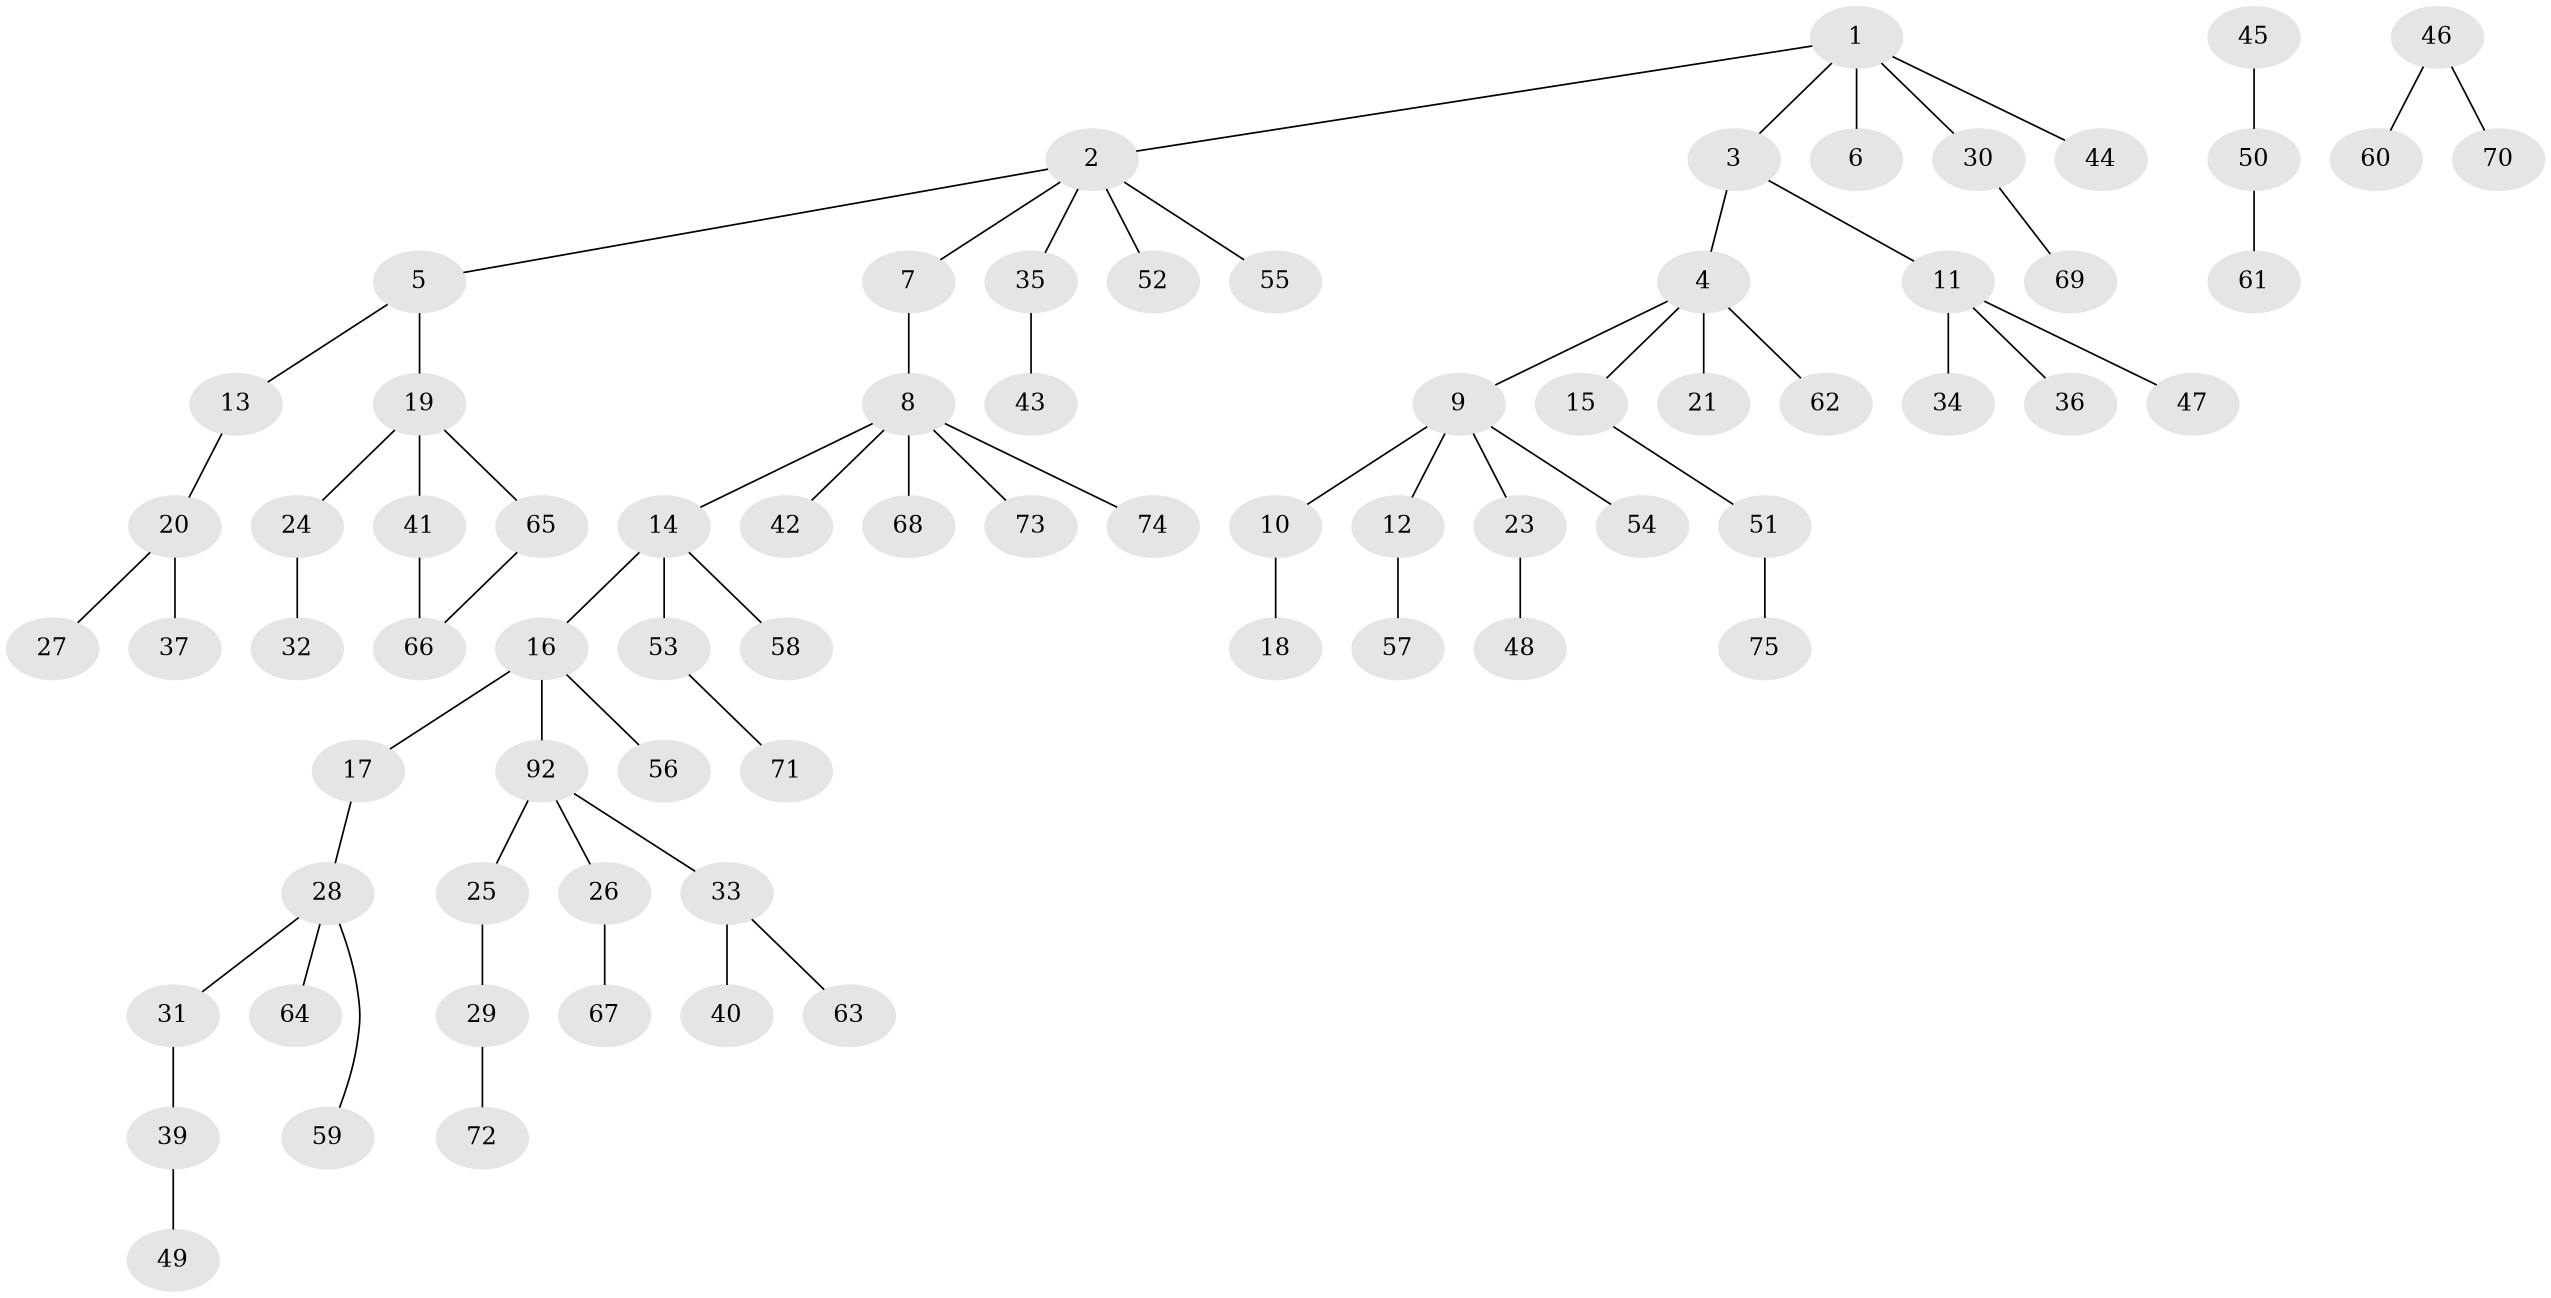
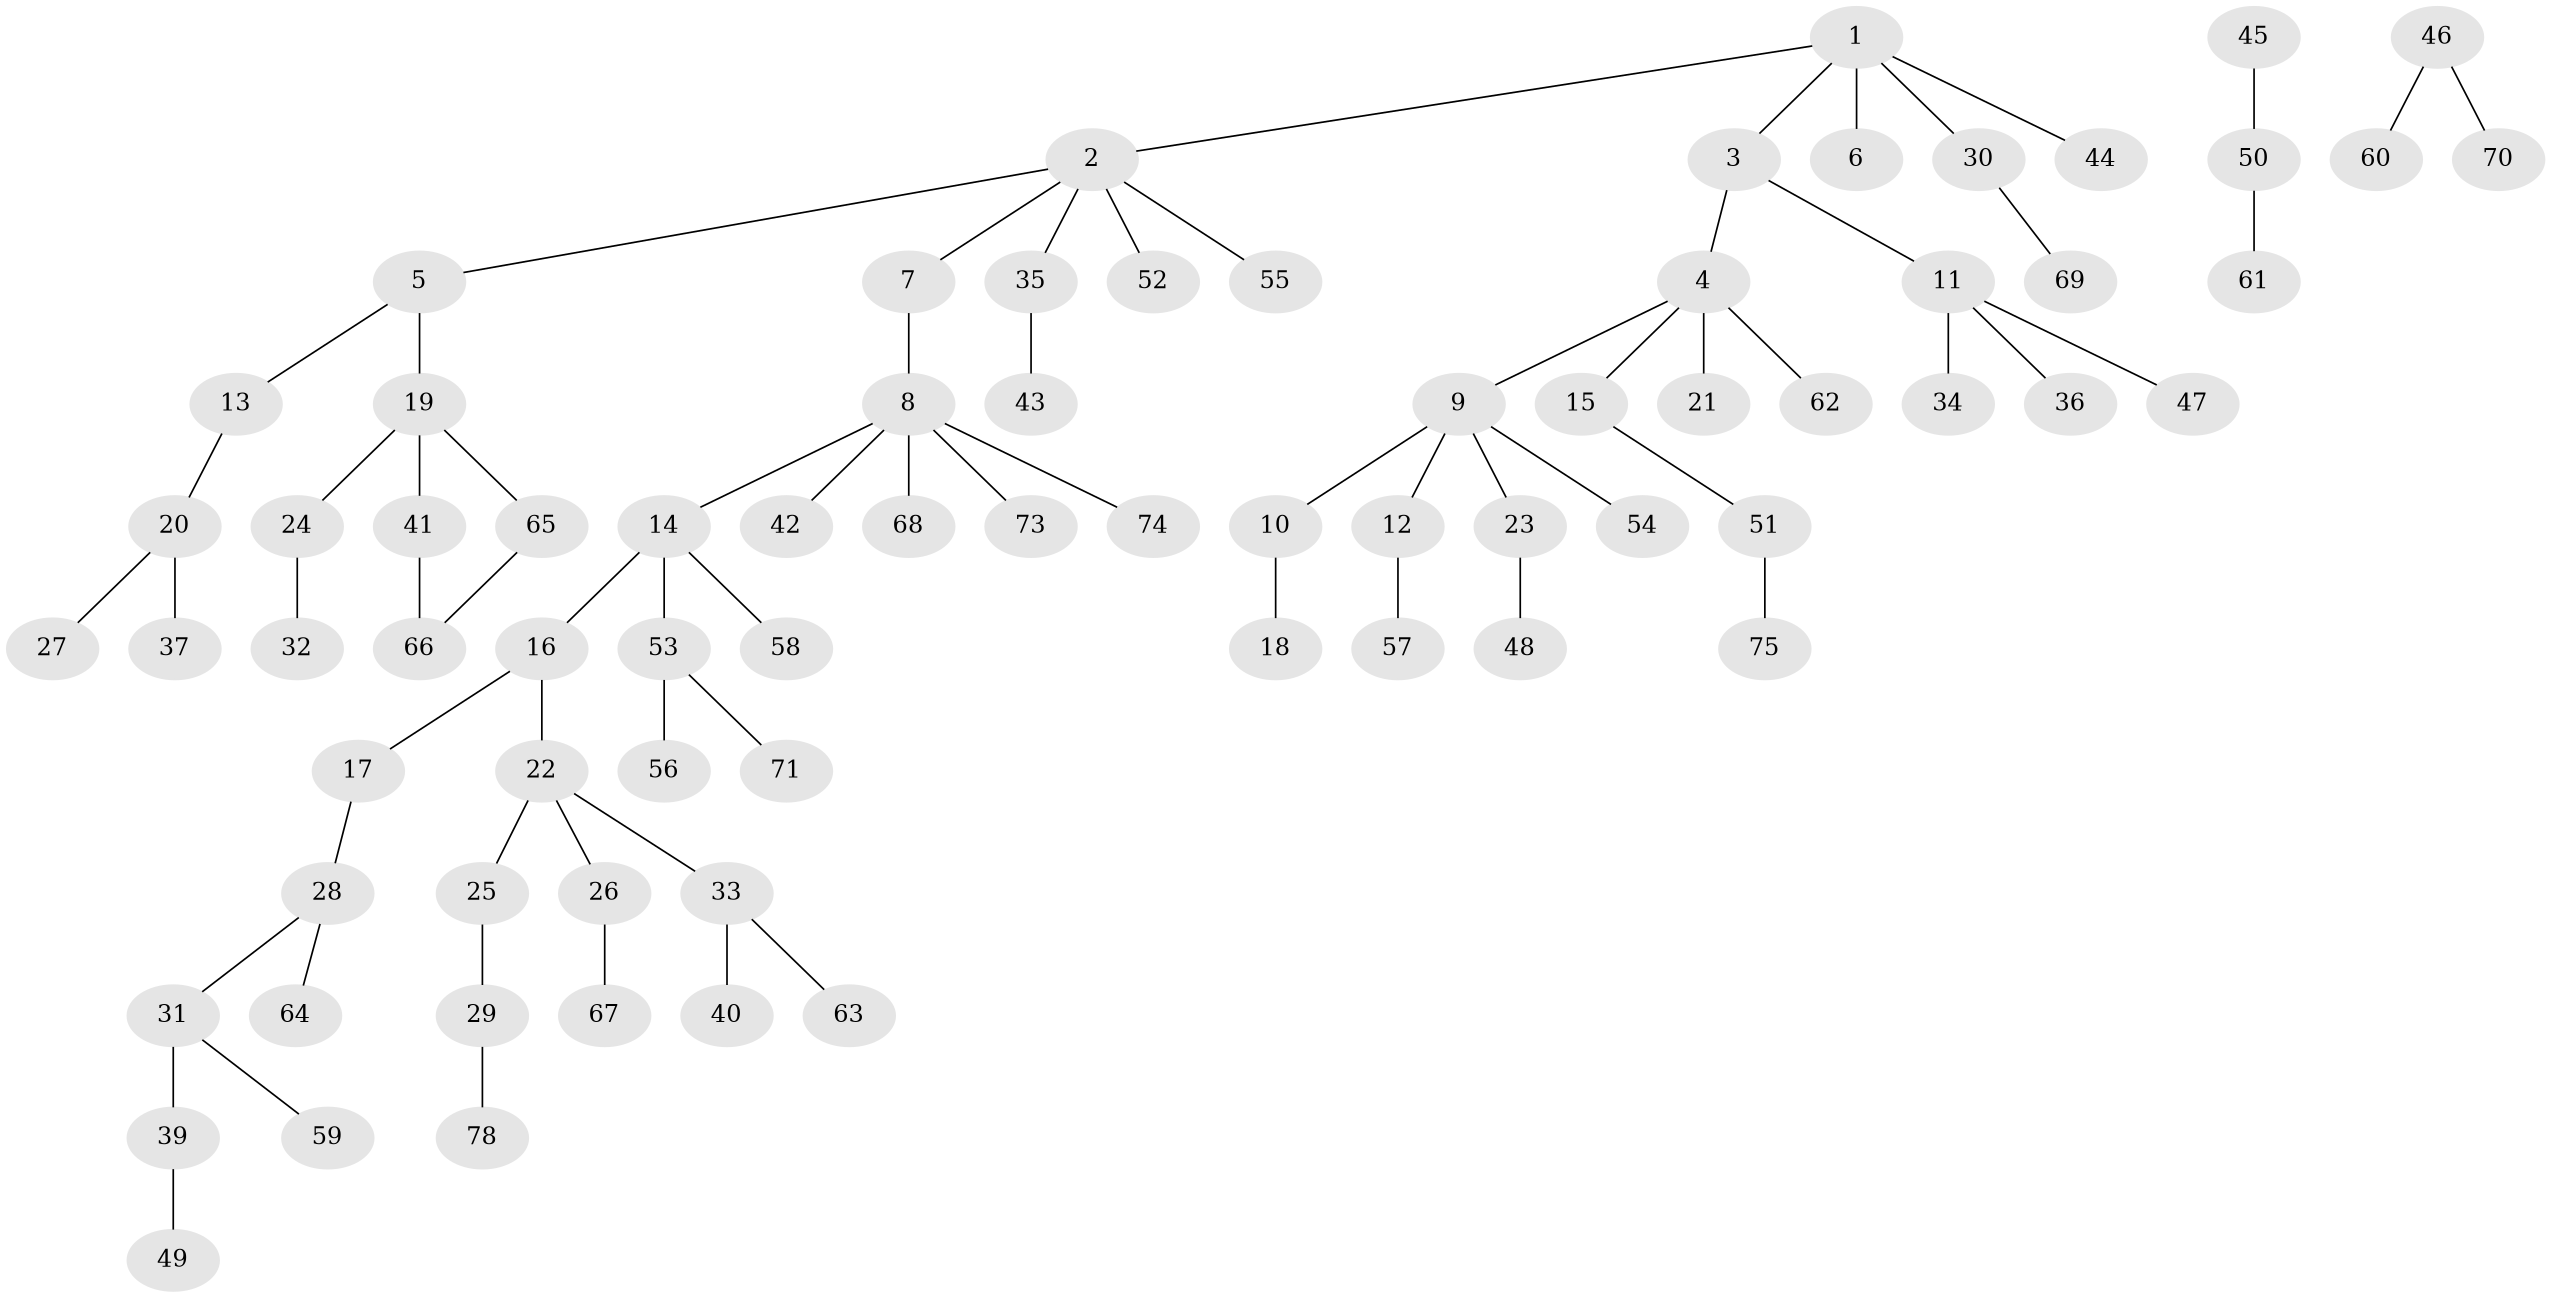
(603, 710) -> (664, 710)
(542, 771) -> (542, 771)
(360, 1016) -> (251, 1077)
(482, 1138) -> (482, 1138)
